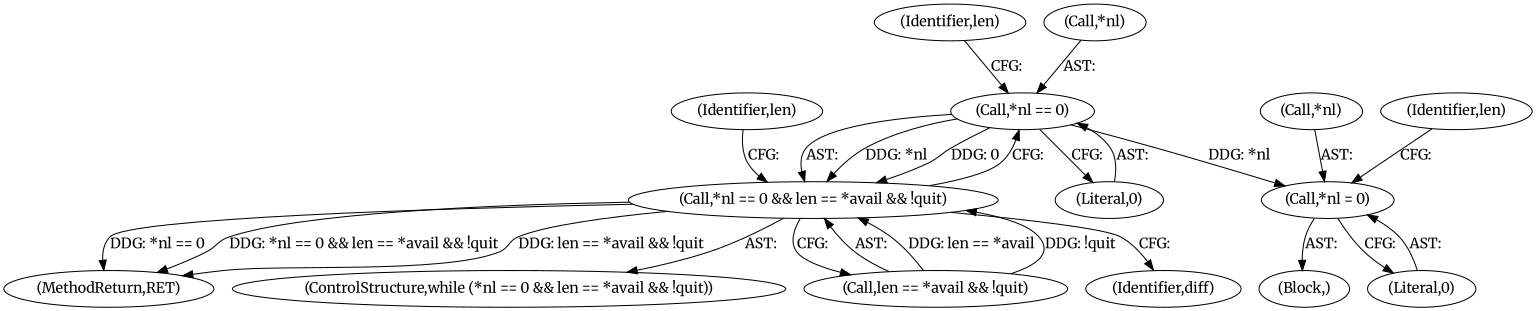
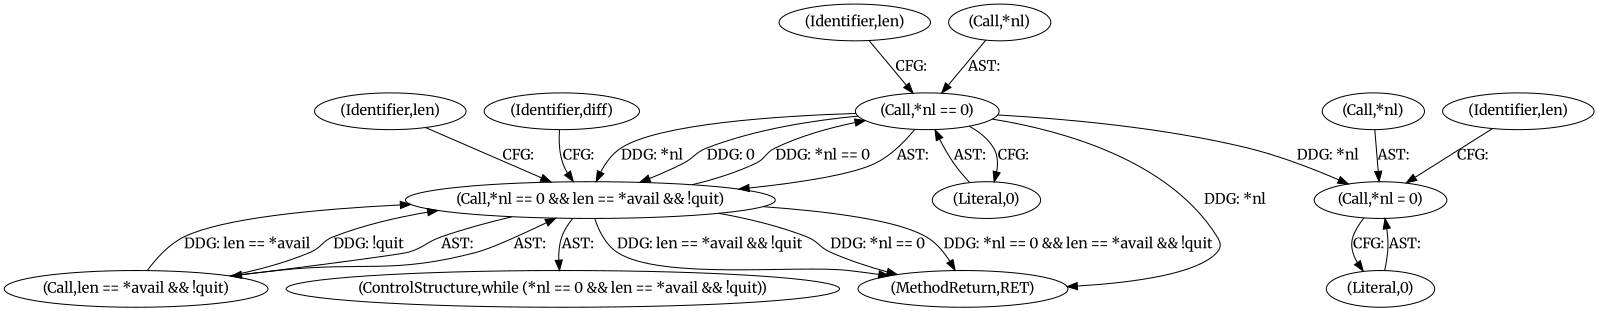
(1030, 156) -> (823, 156)
none -> (1185, 200)
(1055, 224) -> (560, 152)
(814, 244) -> (459, 244)
(1304, 289) -> none
